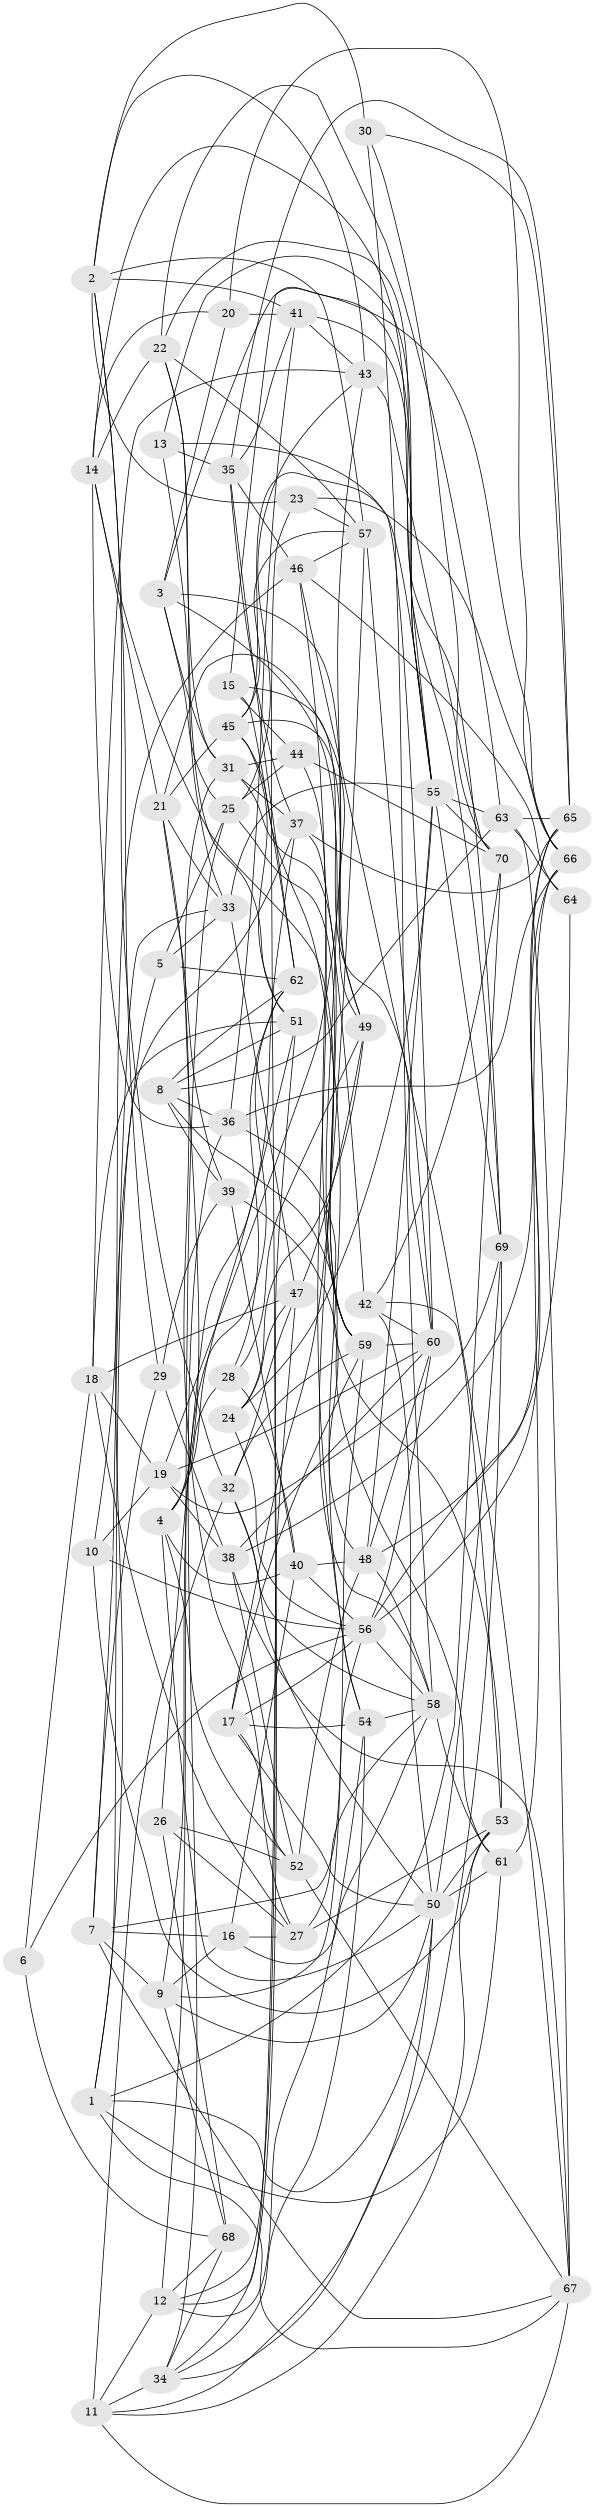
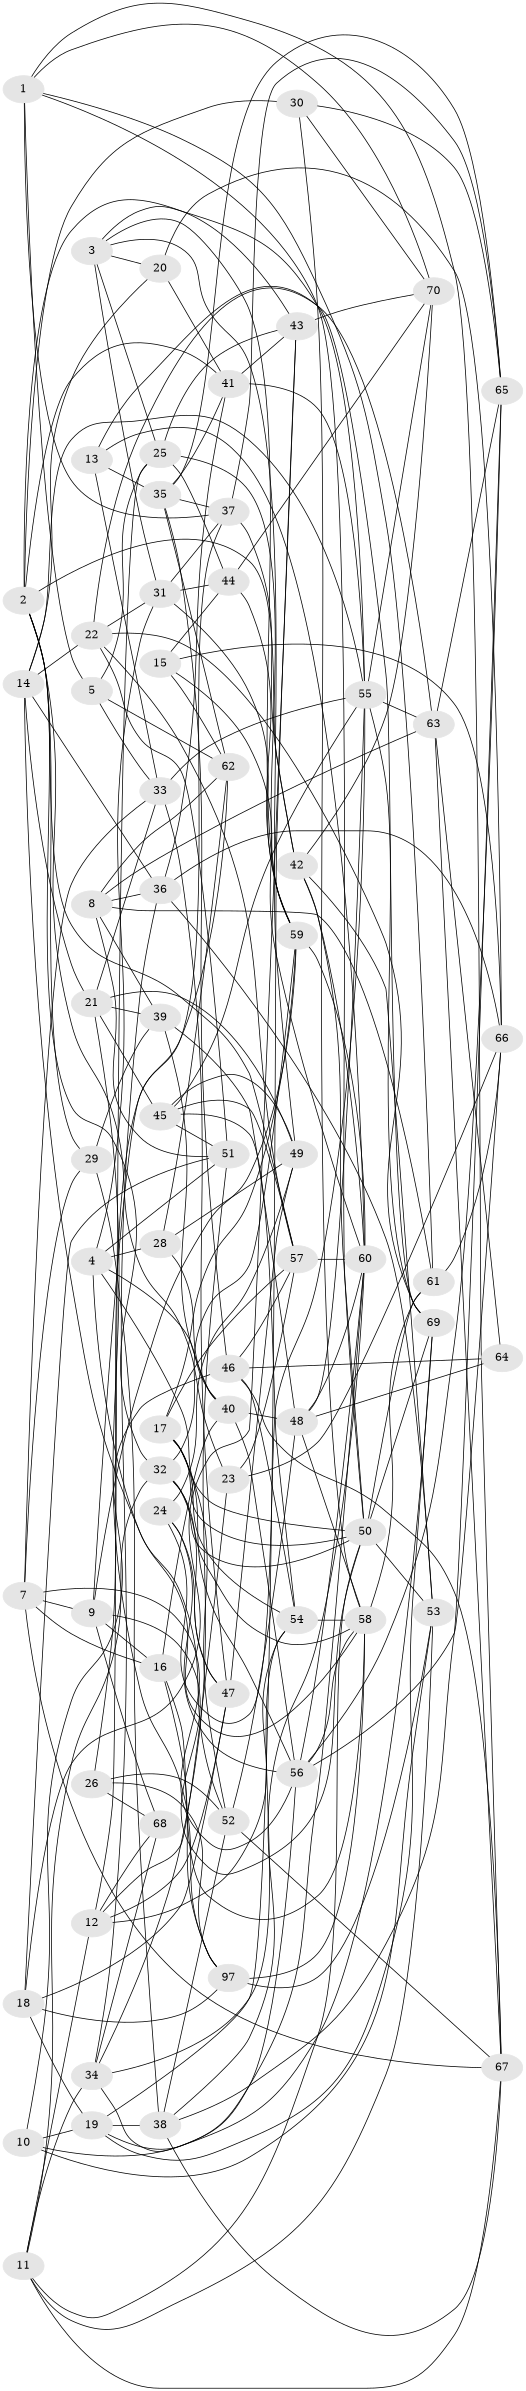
none -> (255, 569)
(297, 1937) -> (229, 1978)
(24, 1961) -> none
